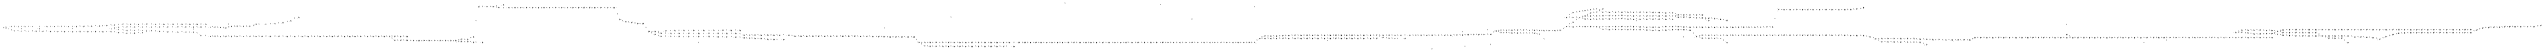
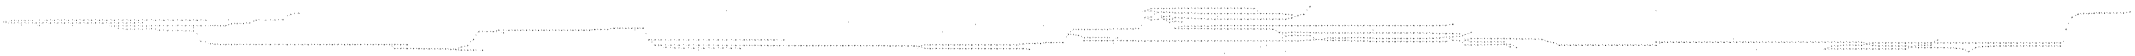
(1036, 43) -> none
